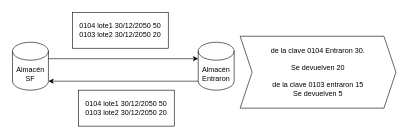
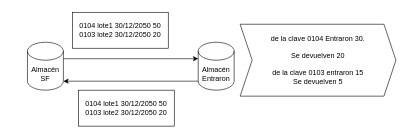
(30, 66) -> (45, 66)
(318, 72) -> (318, 60)
